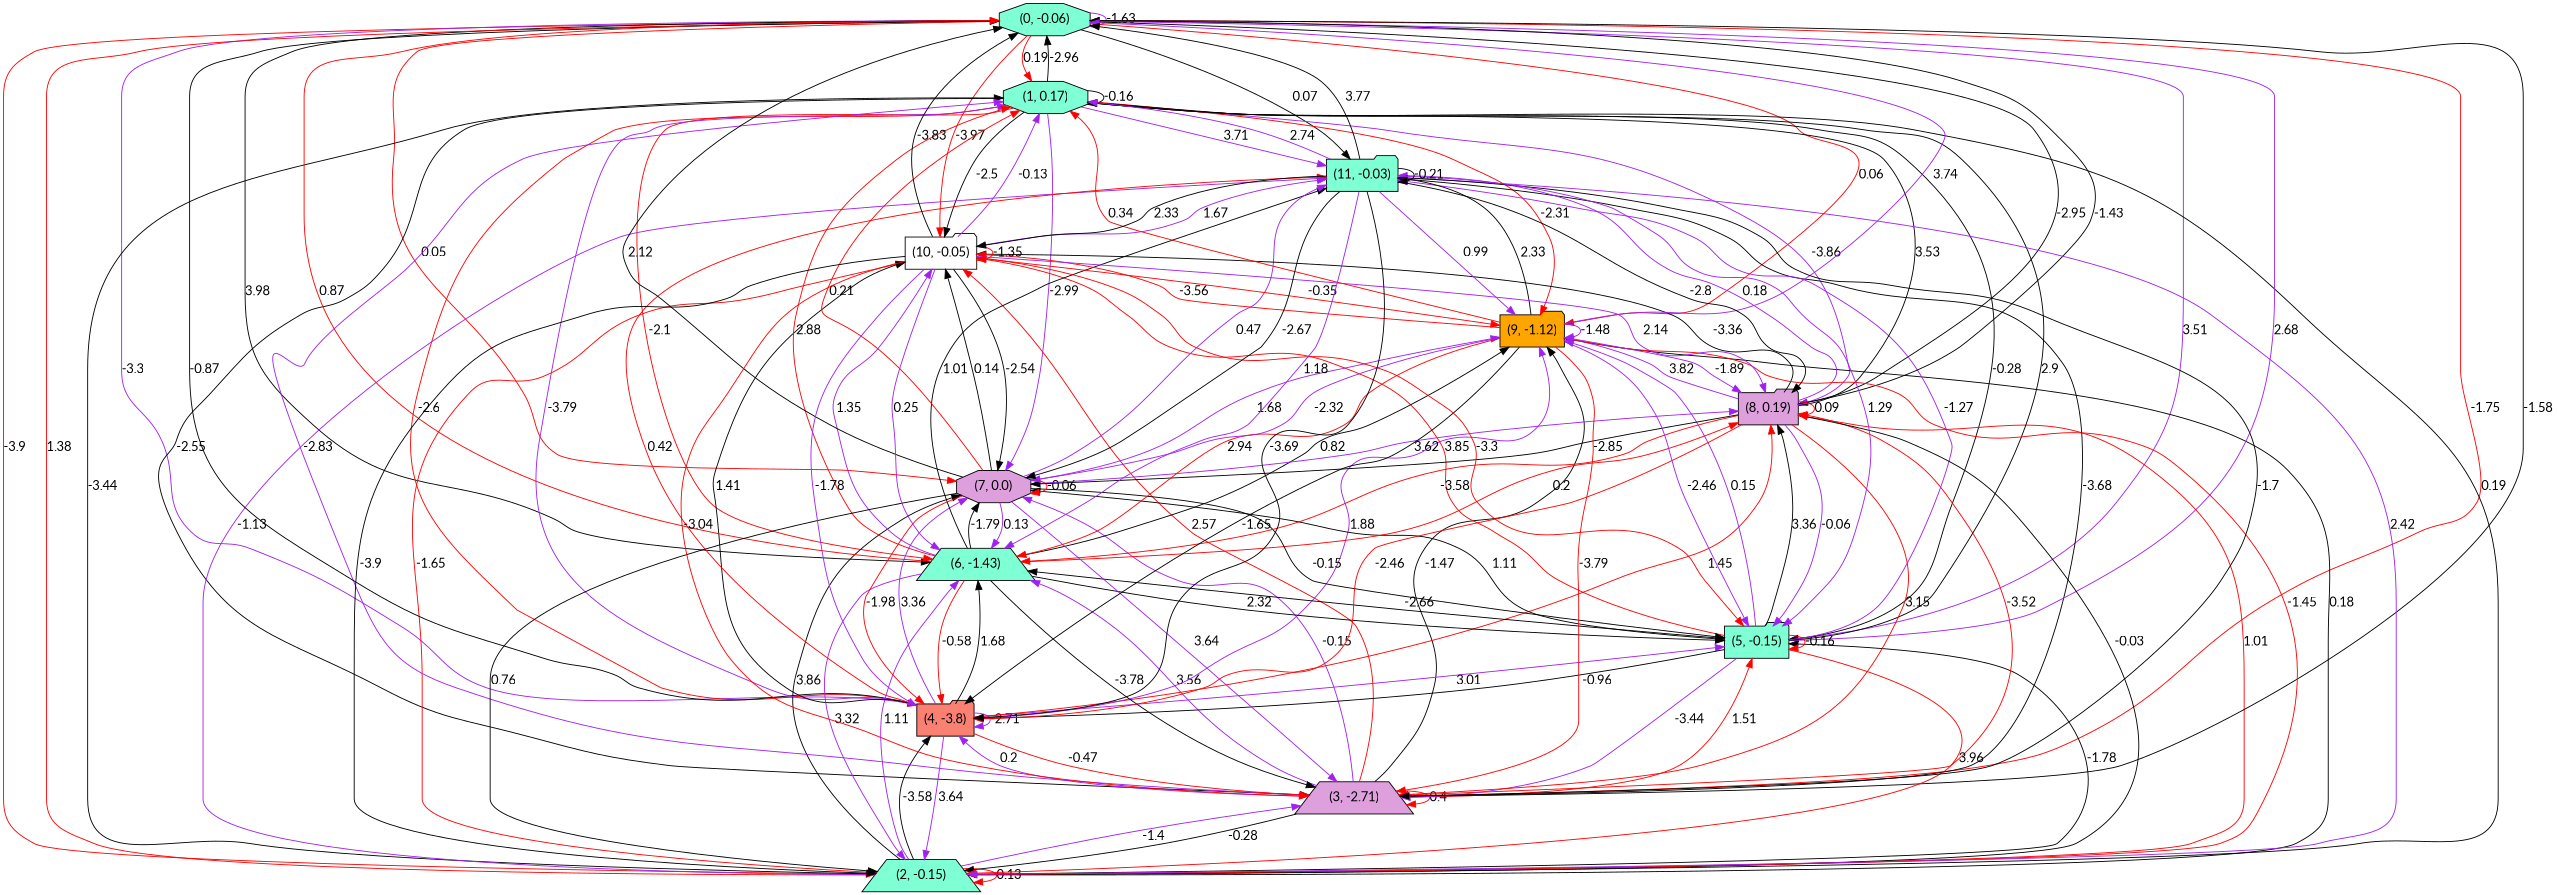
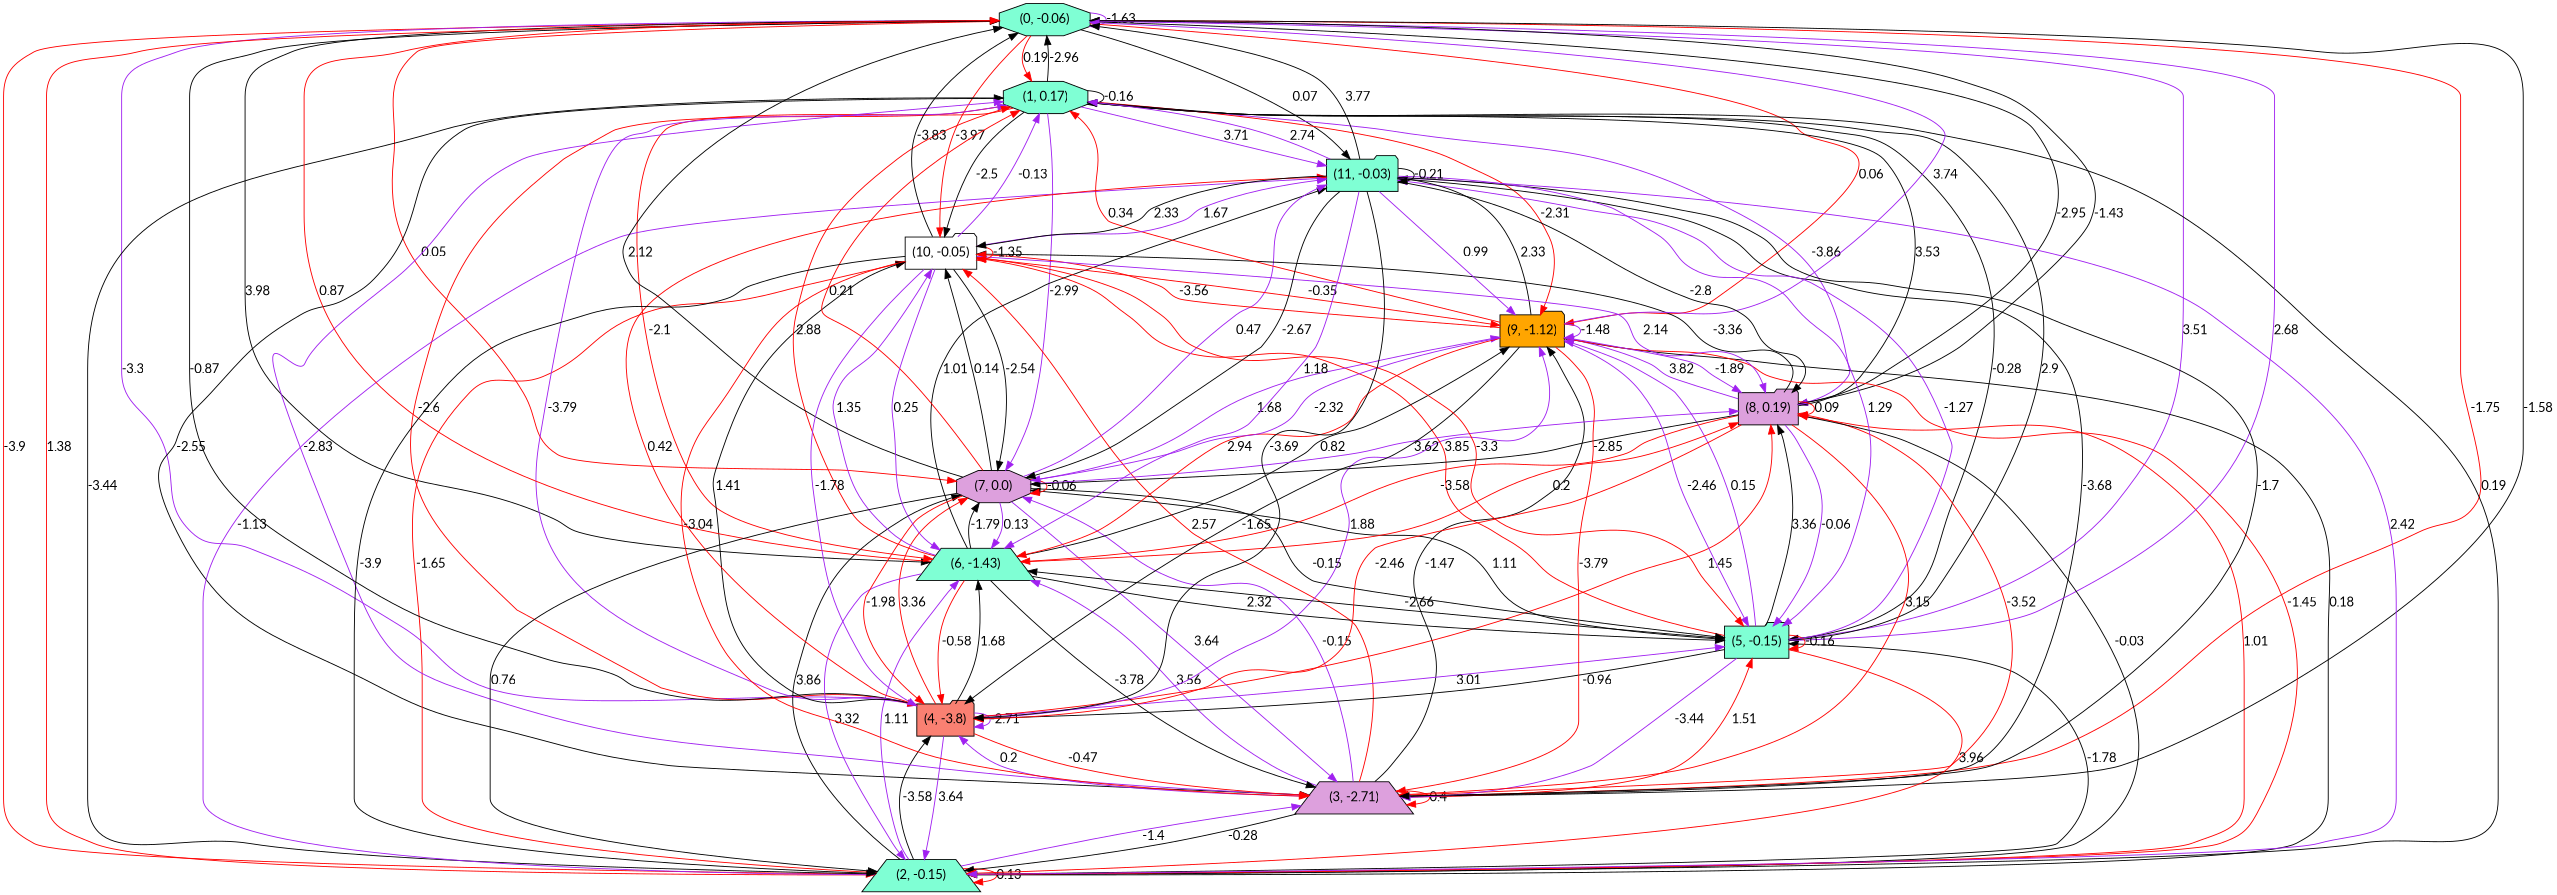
(1654, 260) -> none
(899, 594) -> (899, 594)
